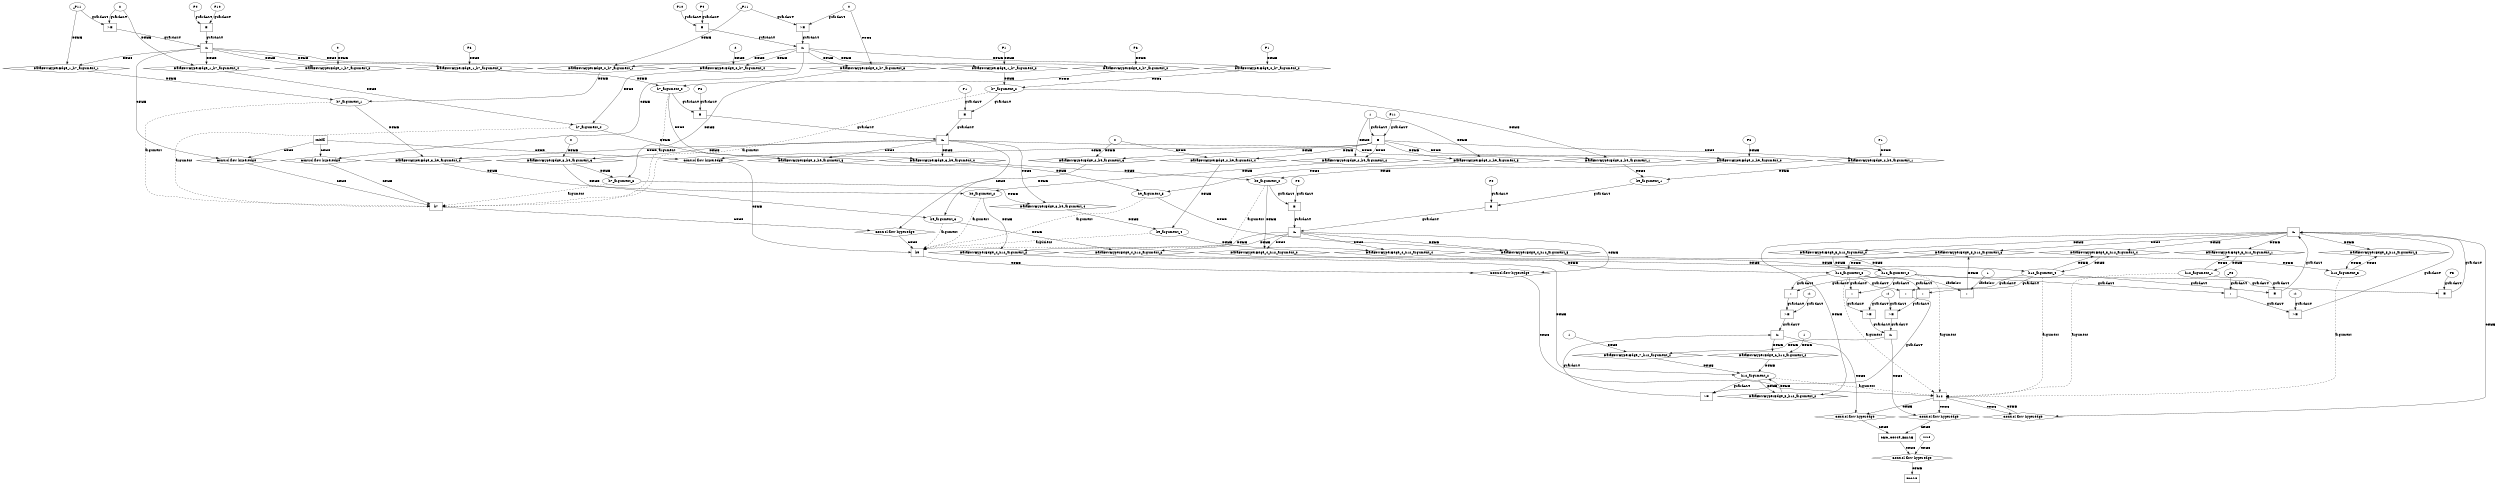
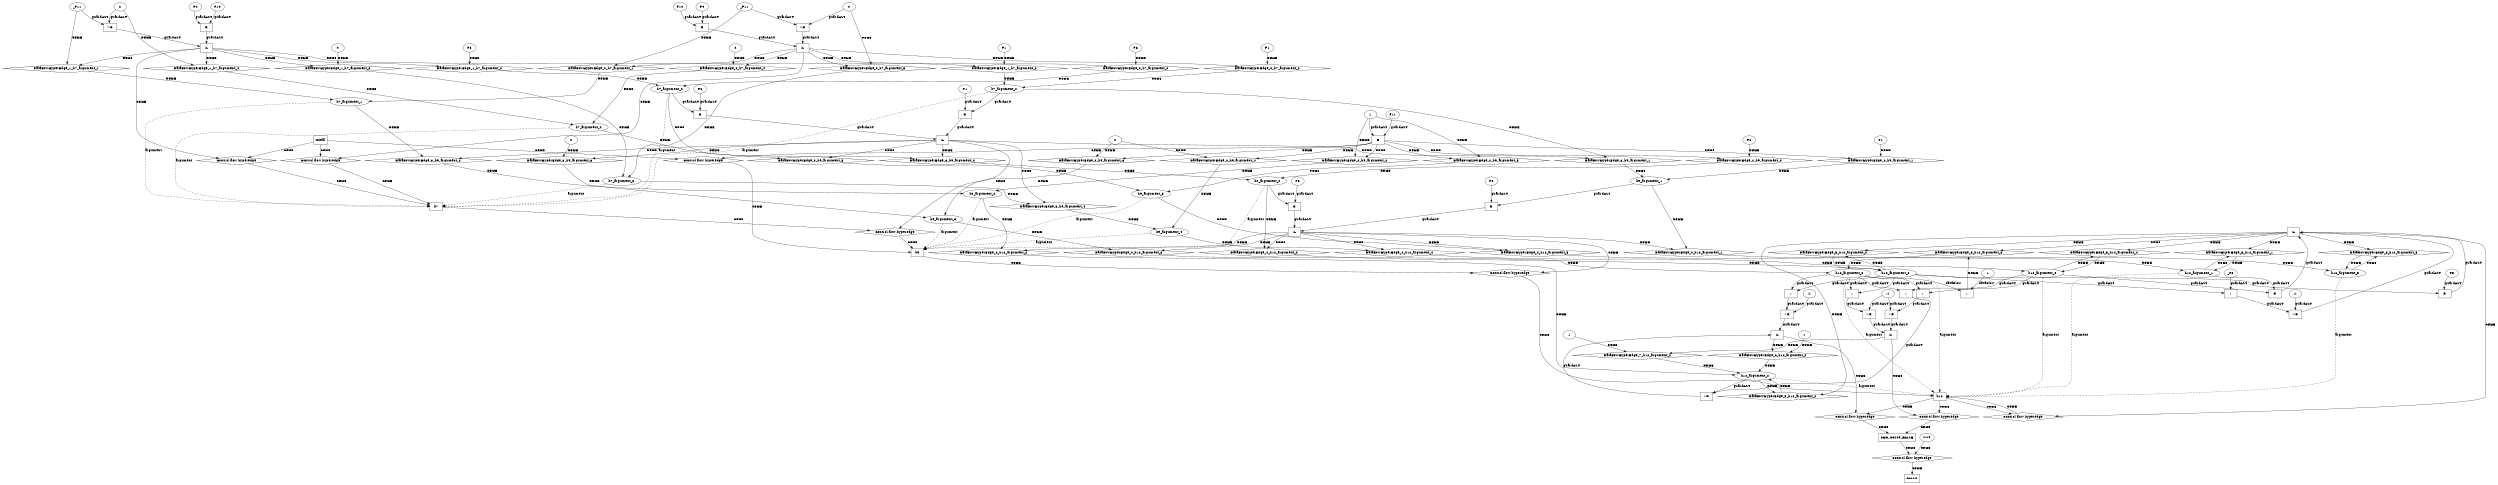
(592, 169) -> (518, 92)
none -> (1689, 253)
(1827, 263) -> (1827, 263)
